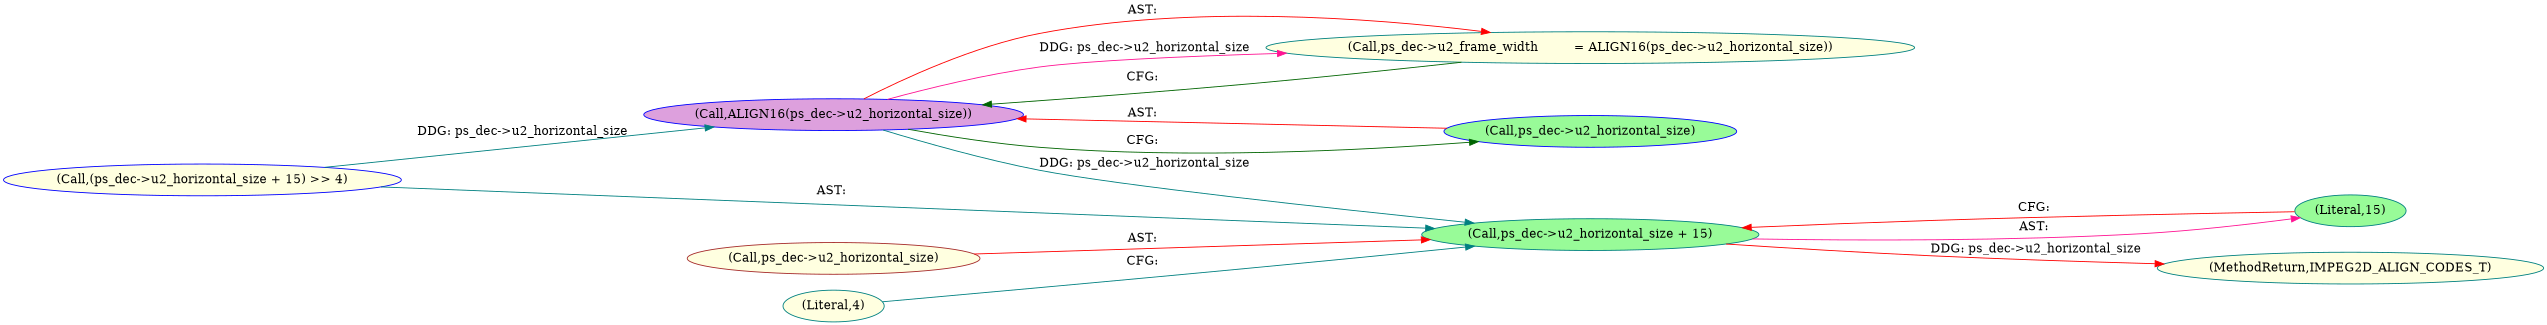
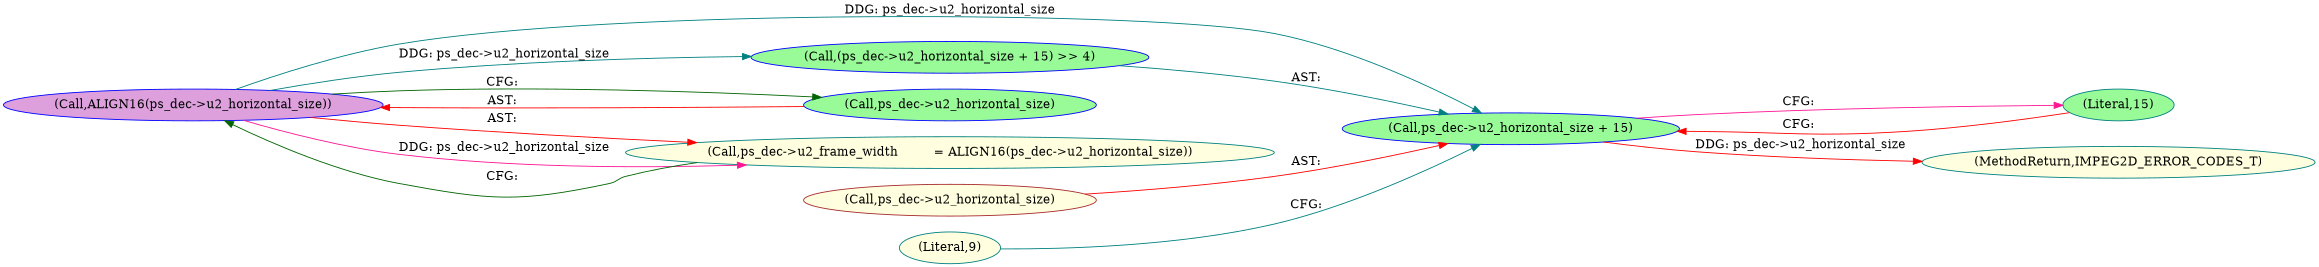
(515, 148) -> (506, 64)
(202, 180) -> (950, 57)
(2036, 227) -> (1801, 102)
(1590, 235) -> (1511, 129)
(2350, 268) -> (2119, 162)
(834, 306) -> (950, 248)
